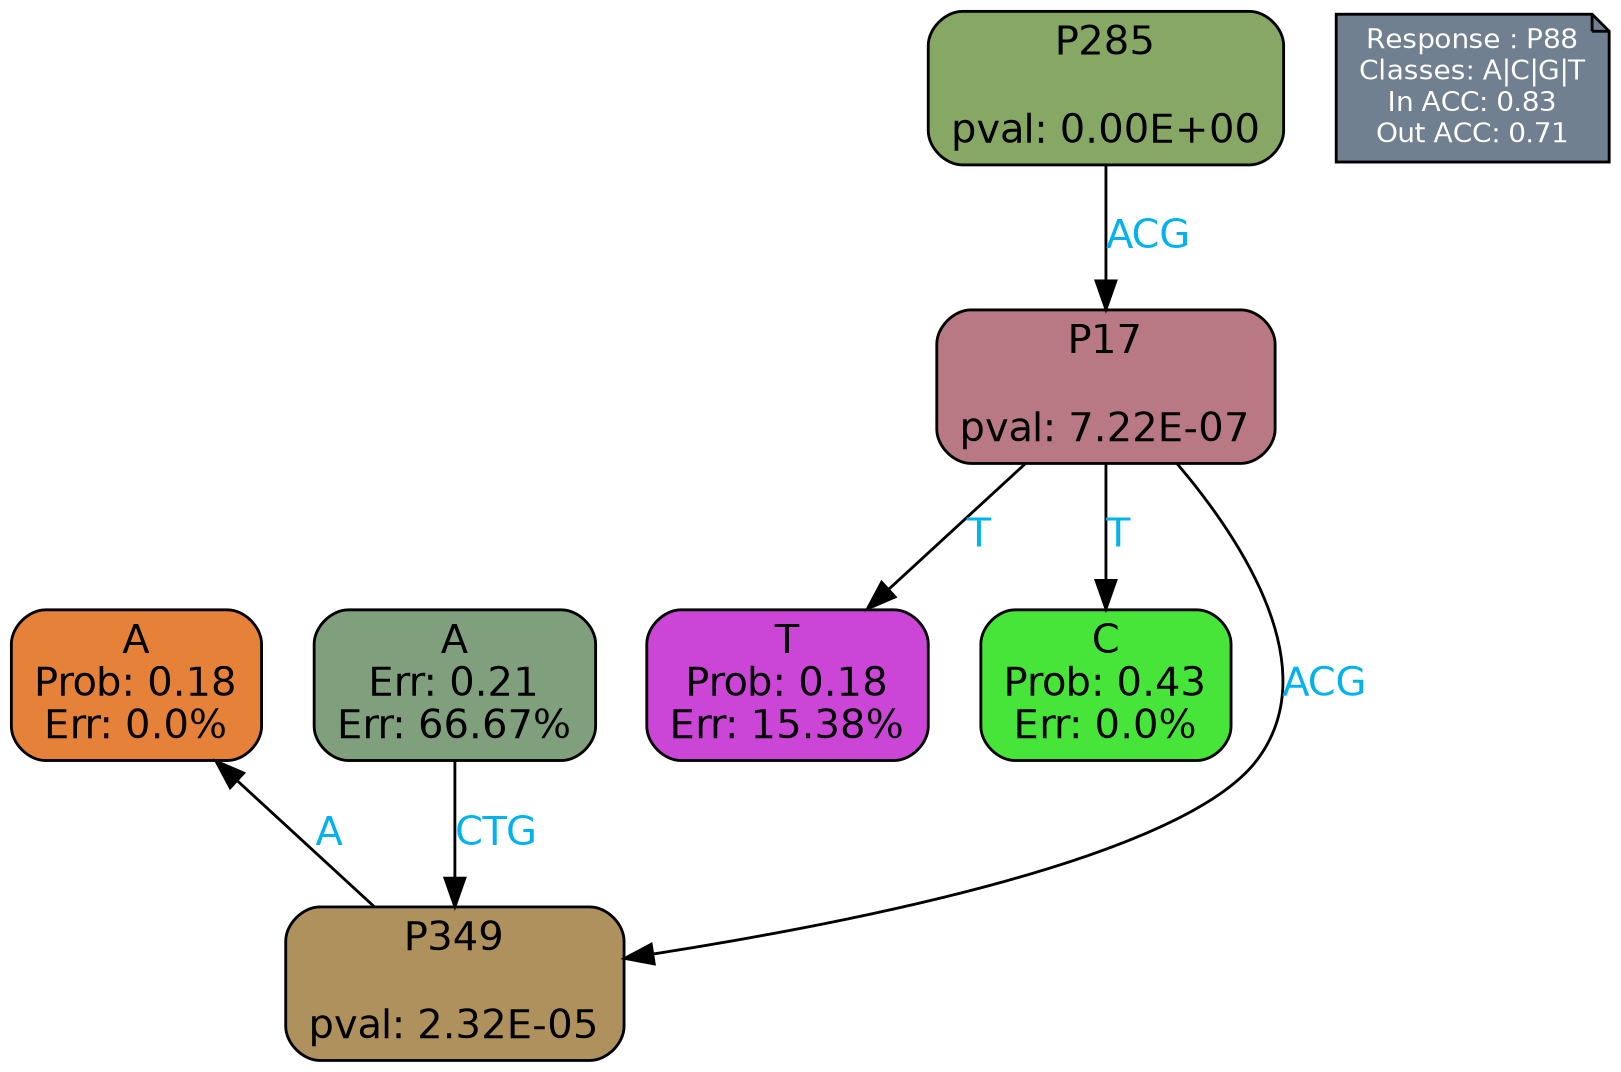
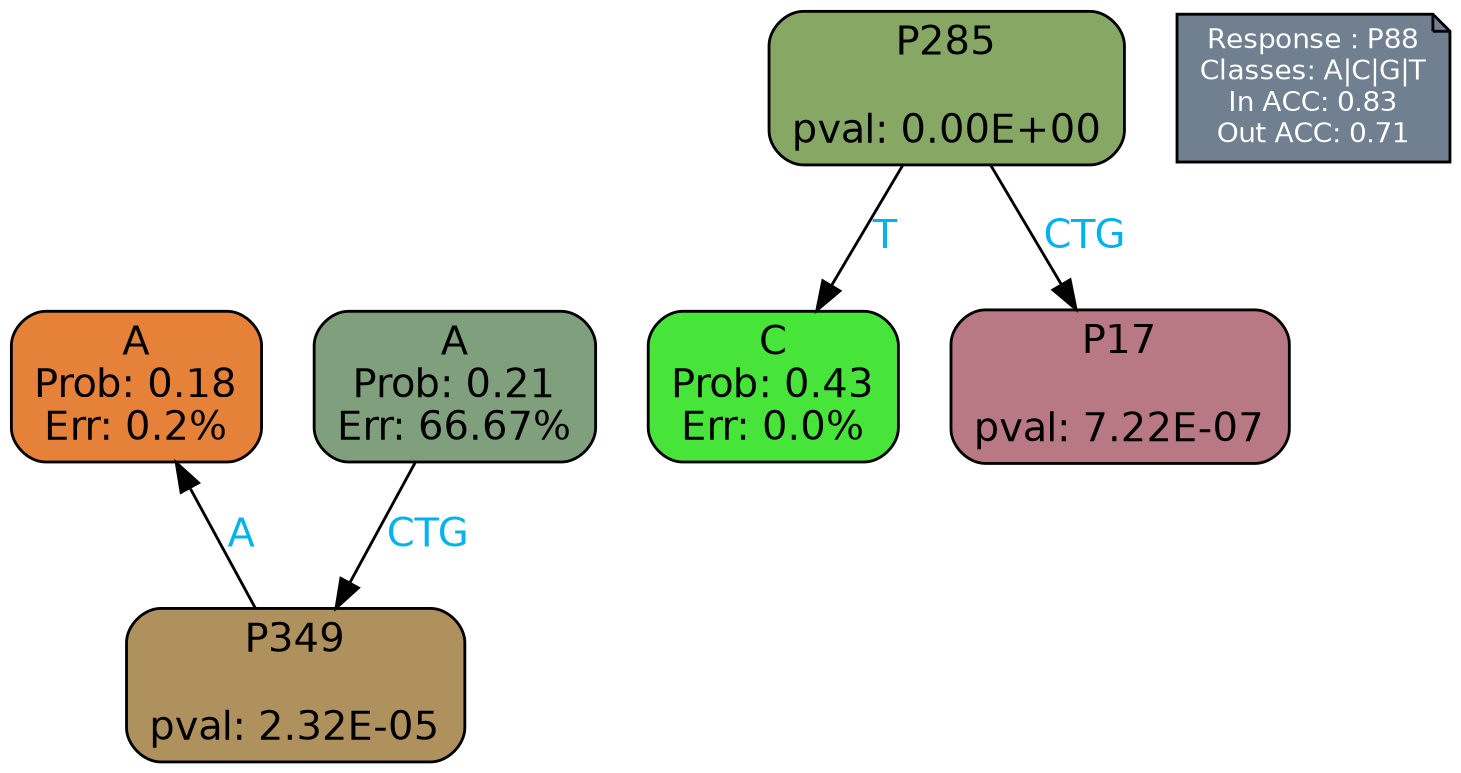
(1149, 237) -> (1085, 237)
(1106, 522) -> (867, 226)
(136, 685) -> (136, 387)
(455, 685) -> (455, 387)
(788, 685) -> none
(1126, 841) -> none
